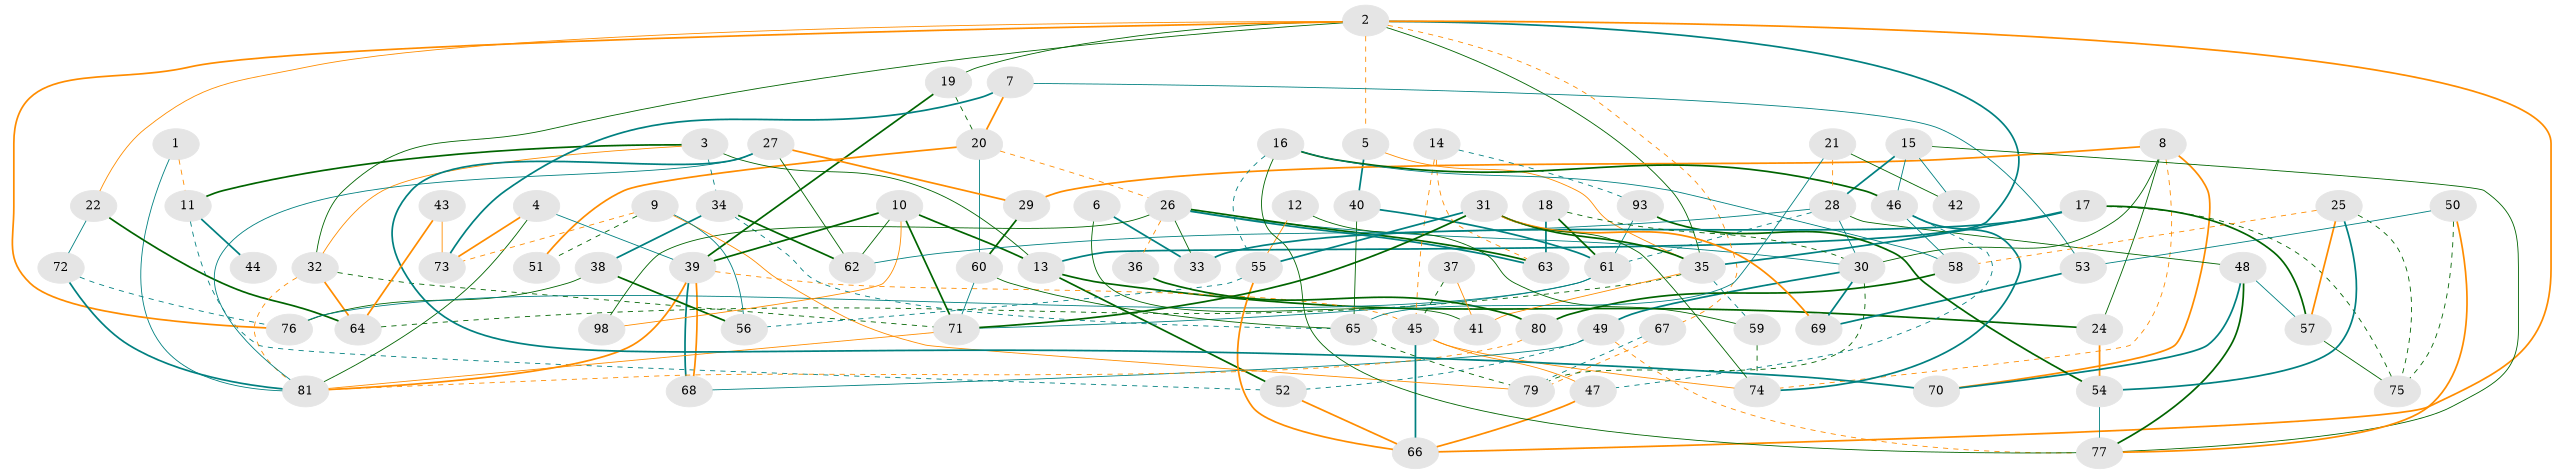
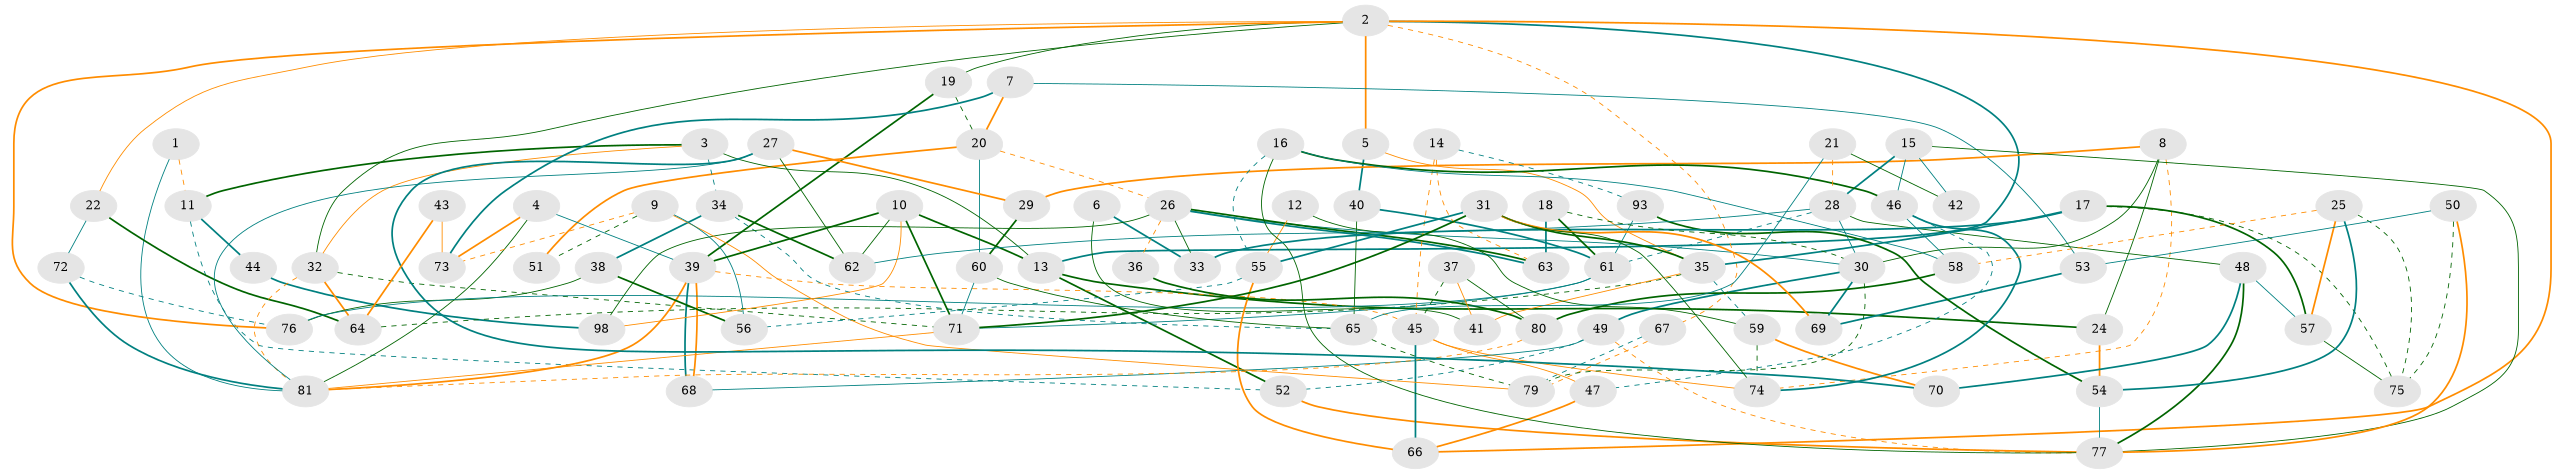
(1366, 82) -> (1366, 82)
(1569, 109) -> none
none -> (1484, 291)
none -> (423, 313)
(2169, 348) -> (1844, 365)
(1349, 422) -> (1610, 437)
